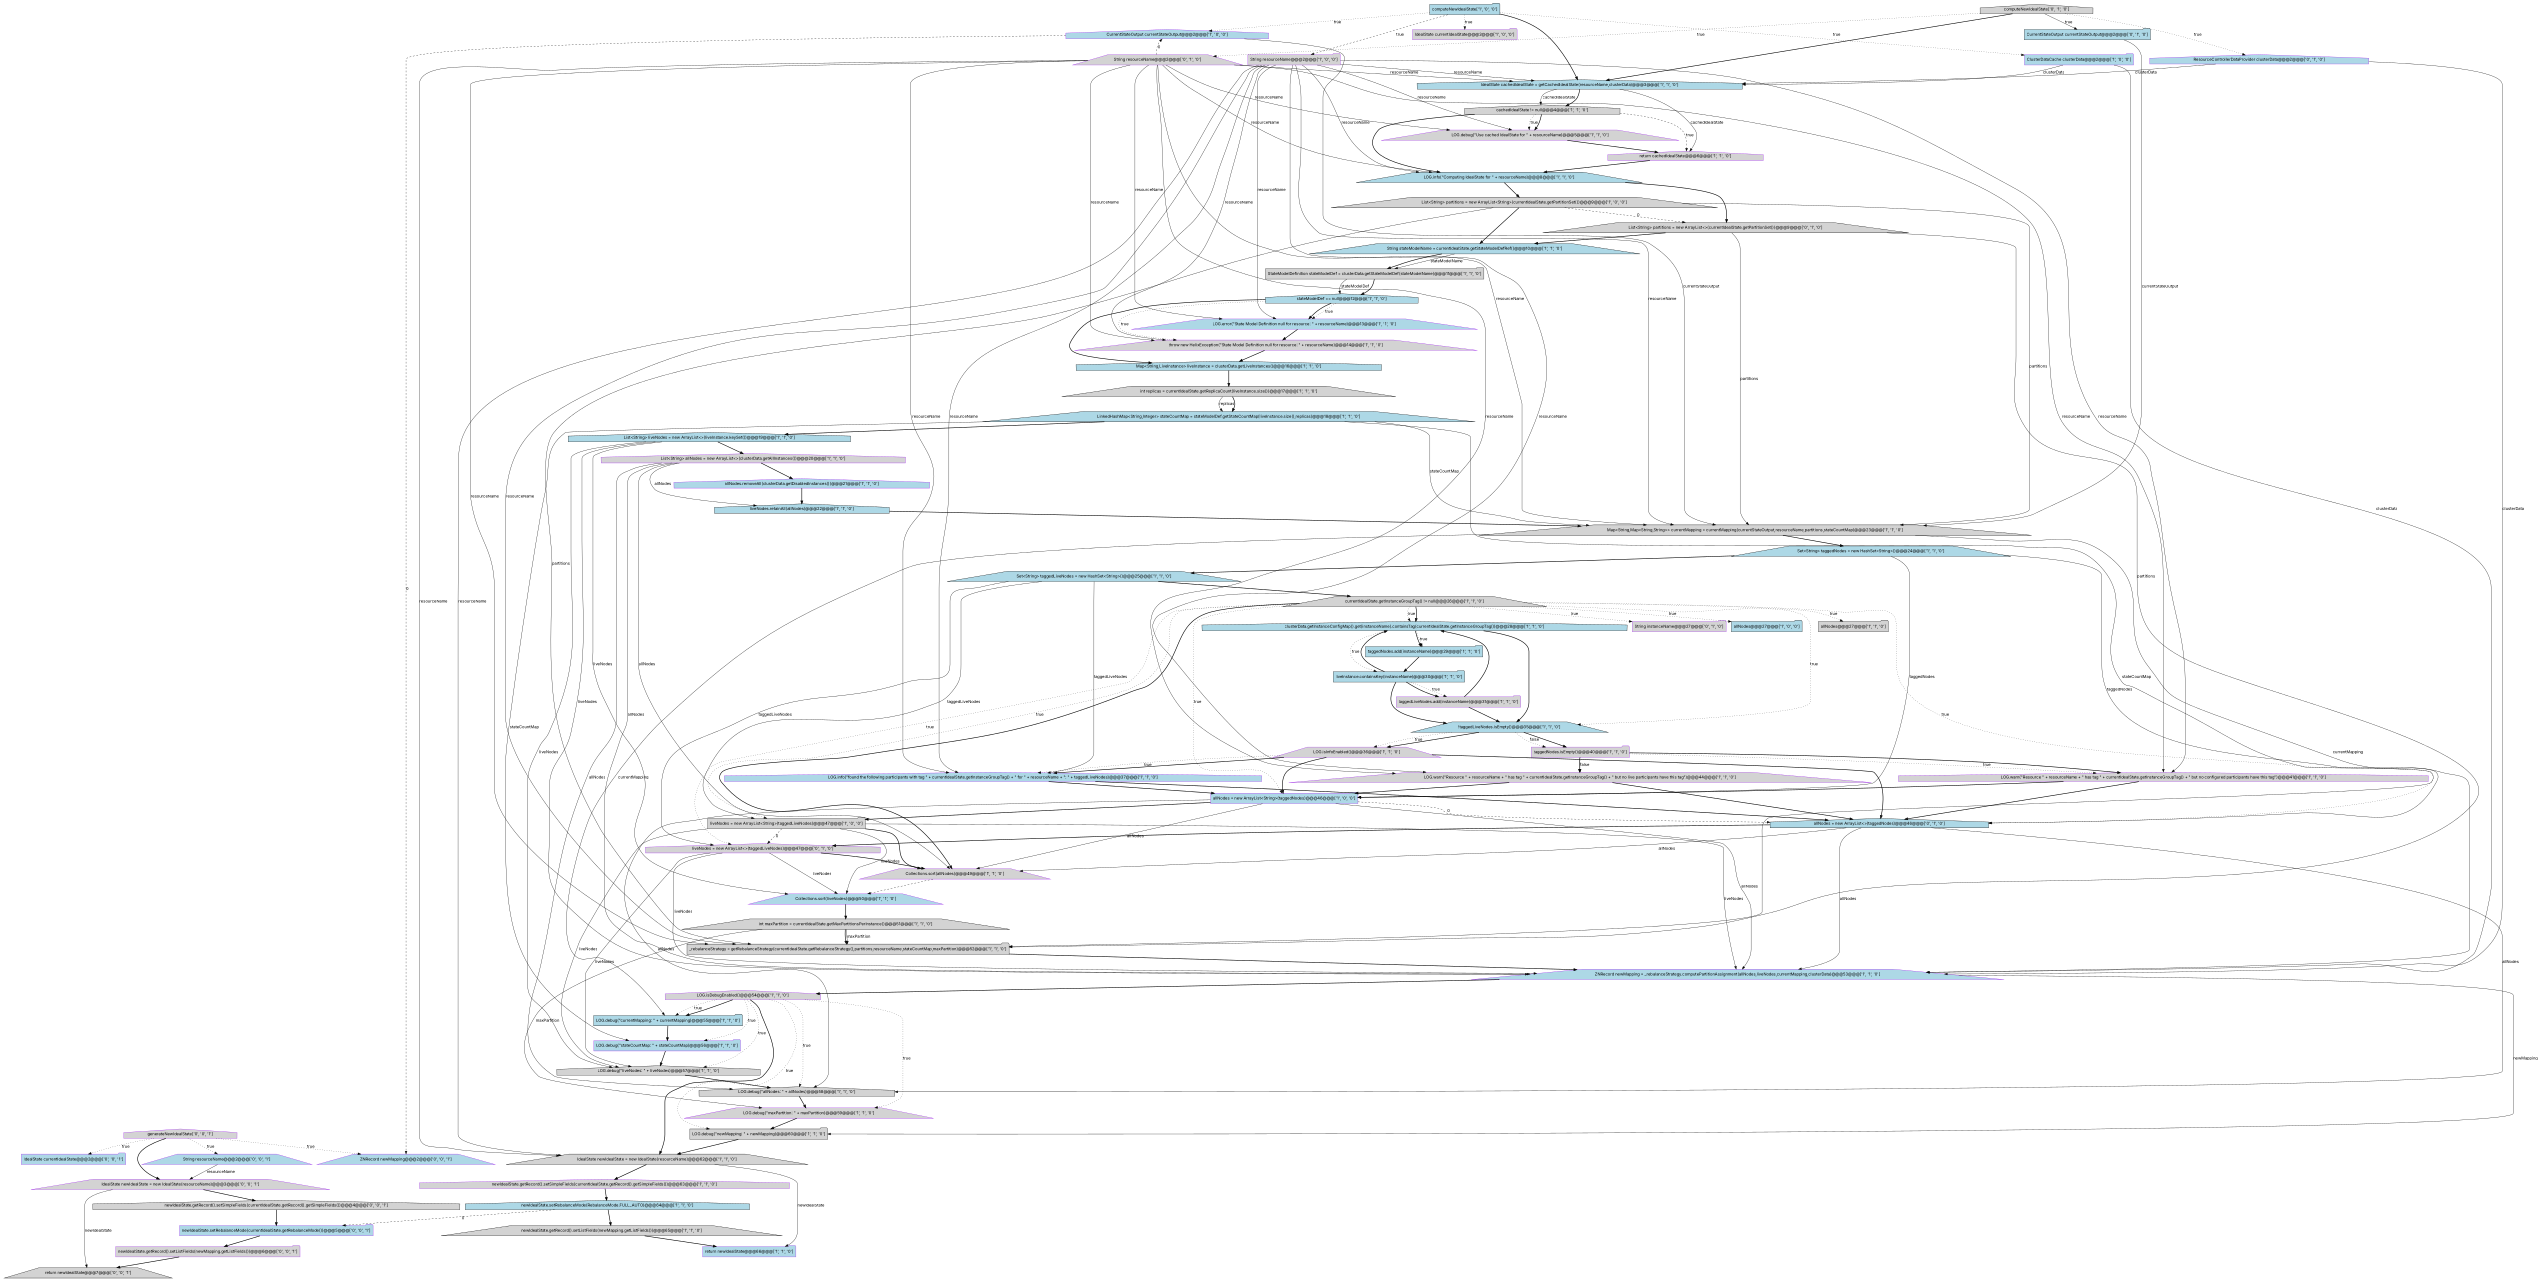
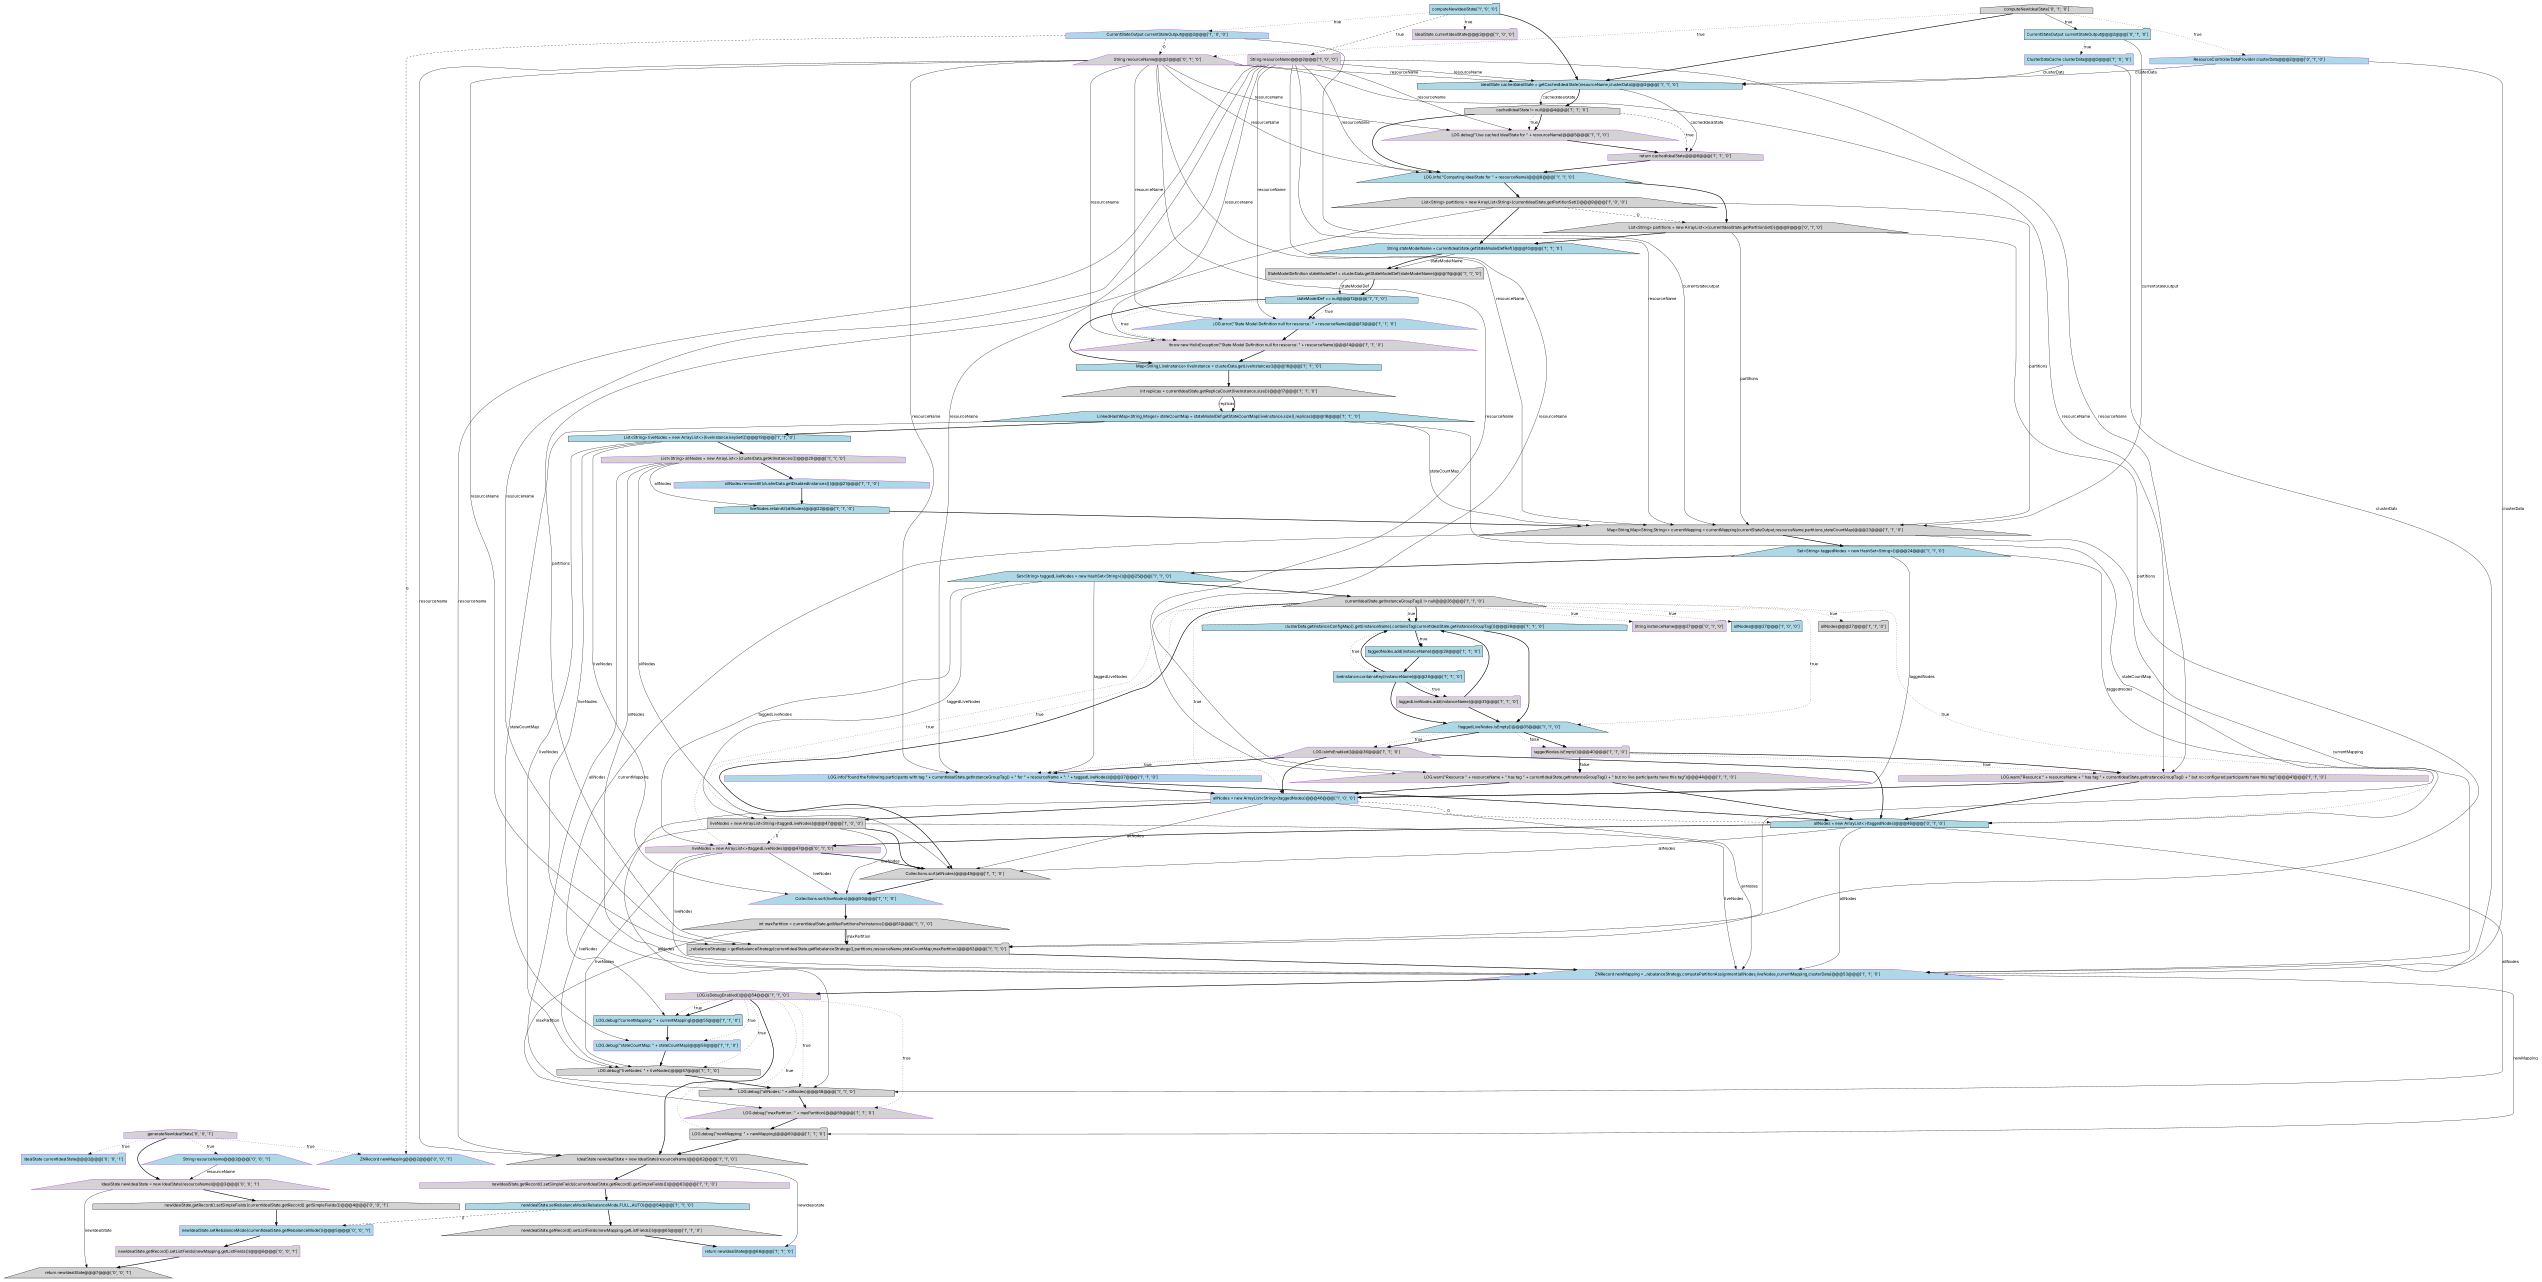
(1761, 34) -> (2084, 46)
(1157, 47) -> (1163, 45)
(955, 874) -> (955, 874)
(902, 886) -> (902, 886)
